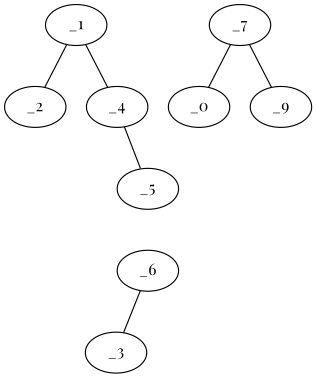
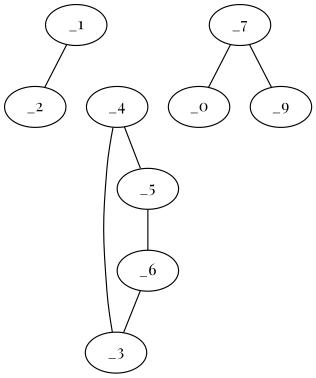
(97, 66) -> (104, 230)
none -> (148, 230)
